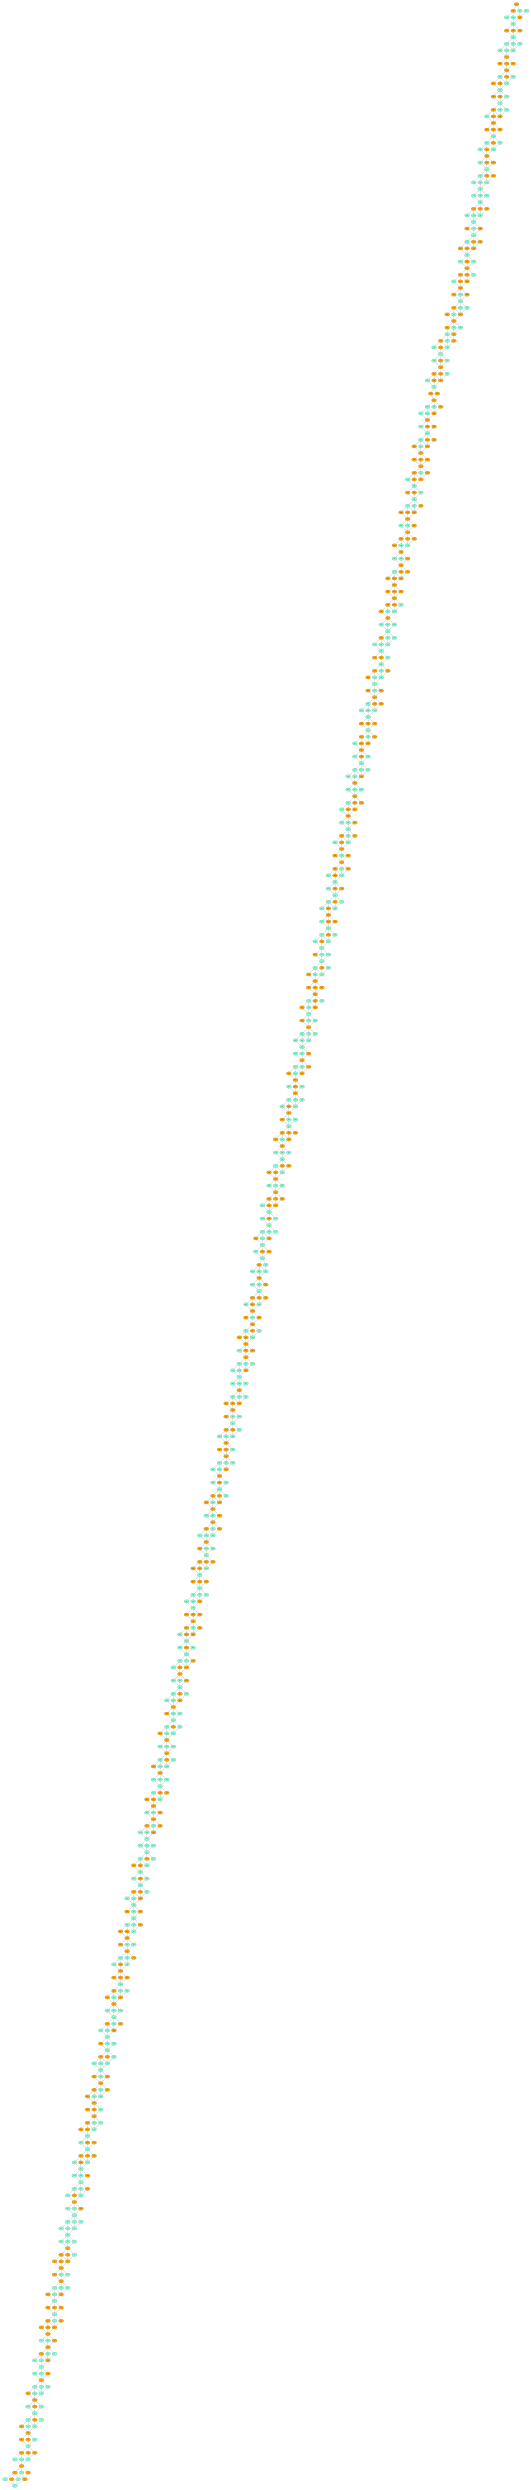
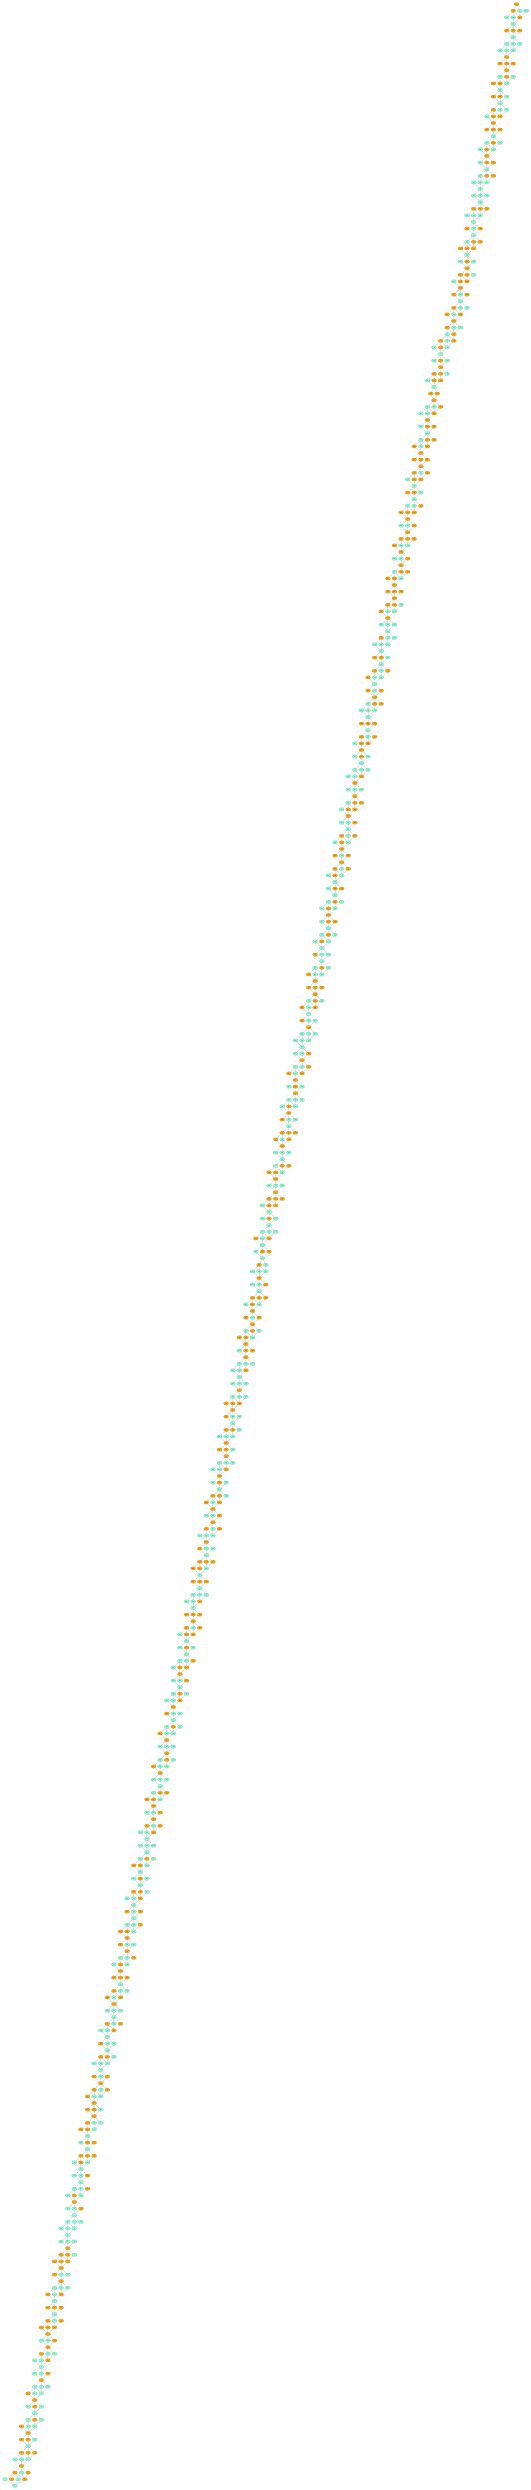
(401, 578) -> (401, 578)
